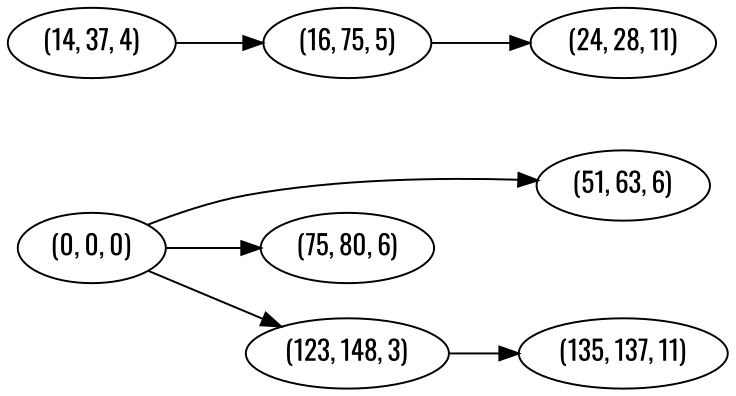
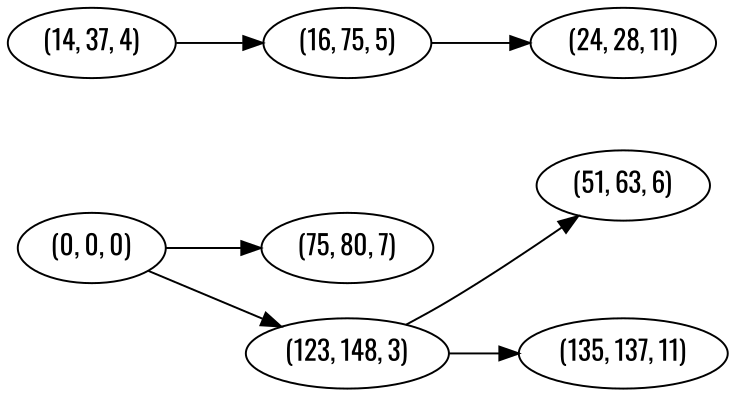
(330, 184) -> (485, 278)
(347, 248) -> (347, 248)
